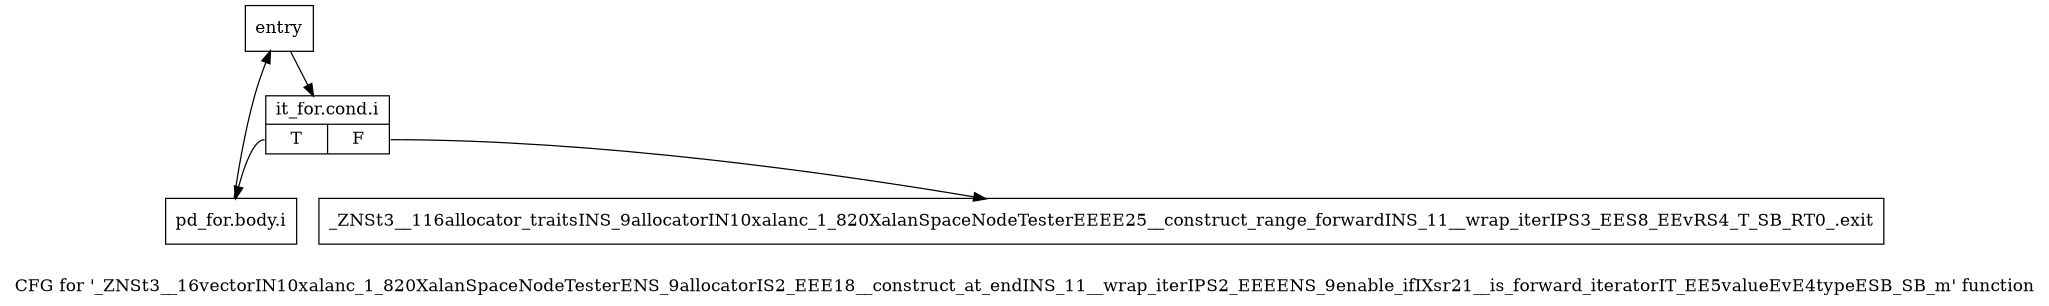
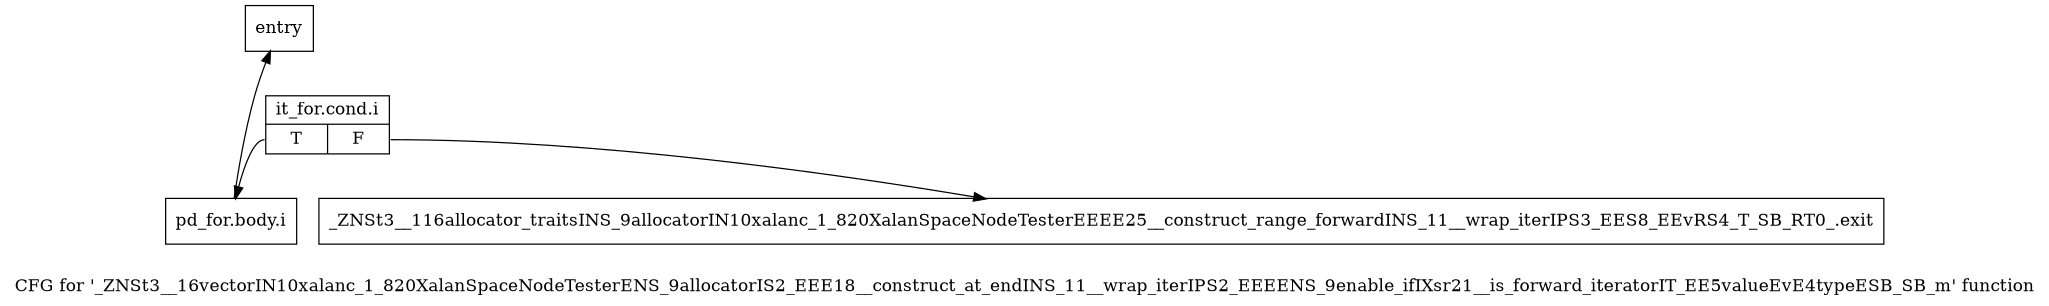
(299, 68) -> none
